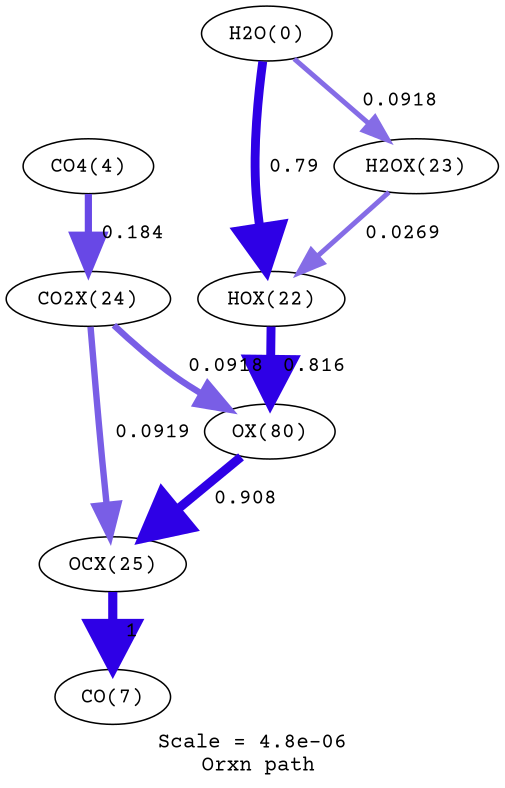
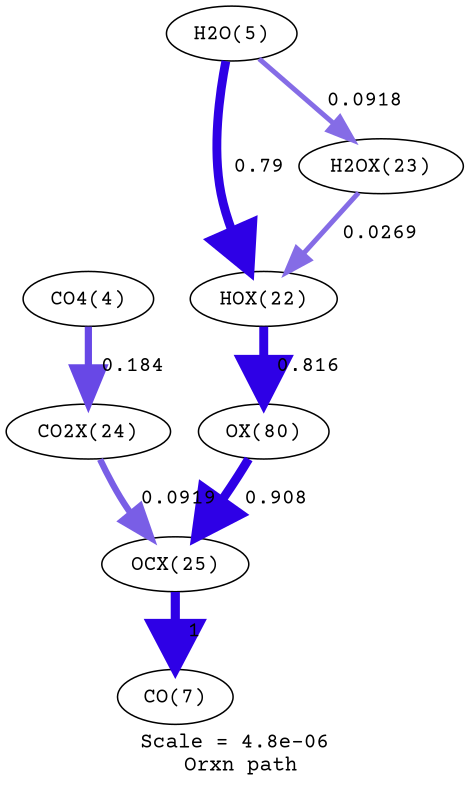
(267, 34) -> (232, 34)
(156, 362) -> none
